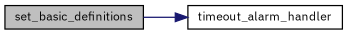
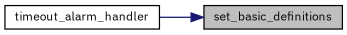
(159, 17) -> (175, 17)
